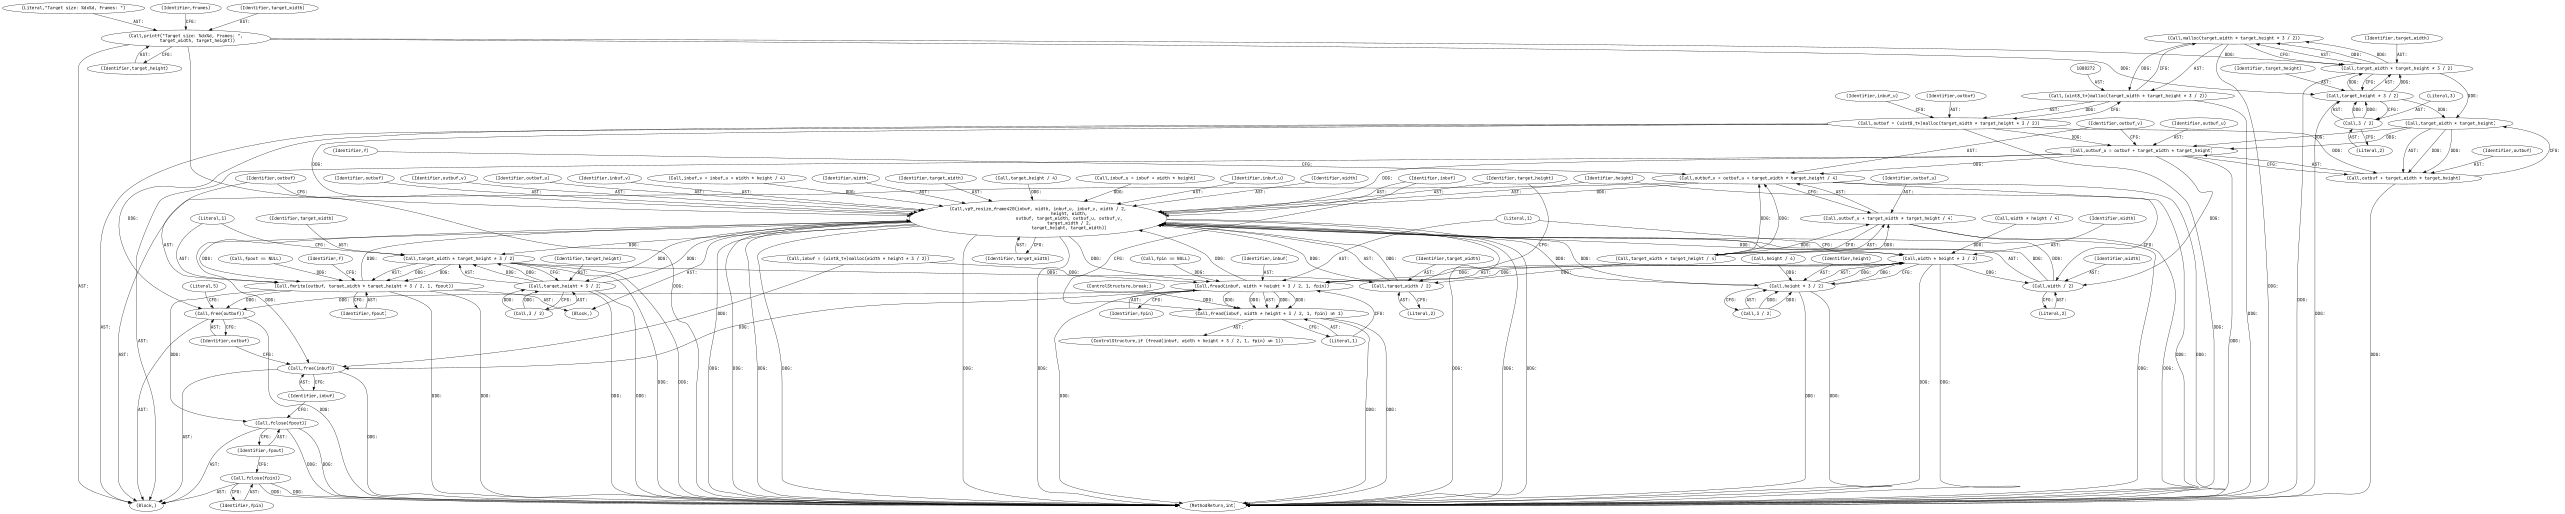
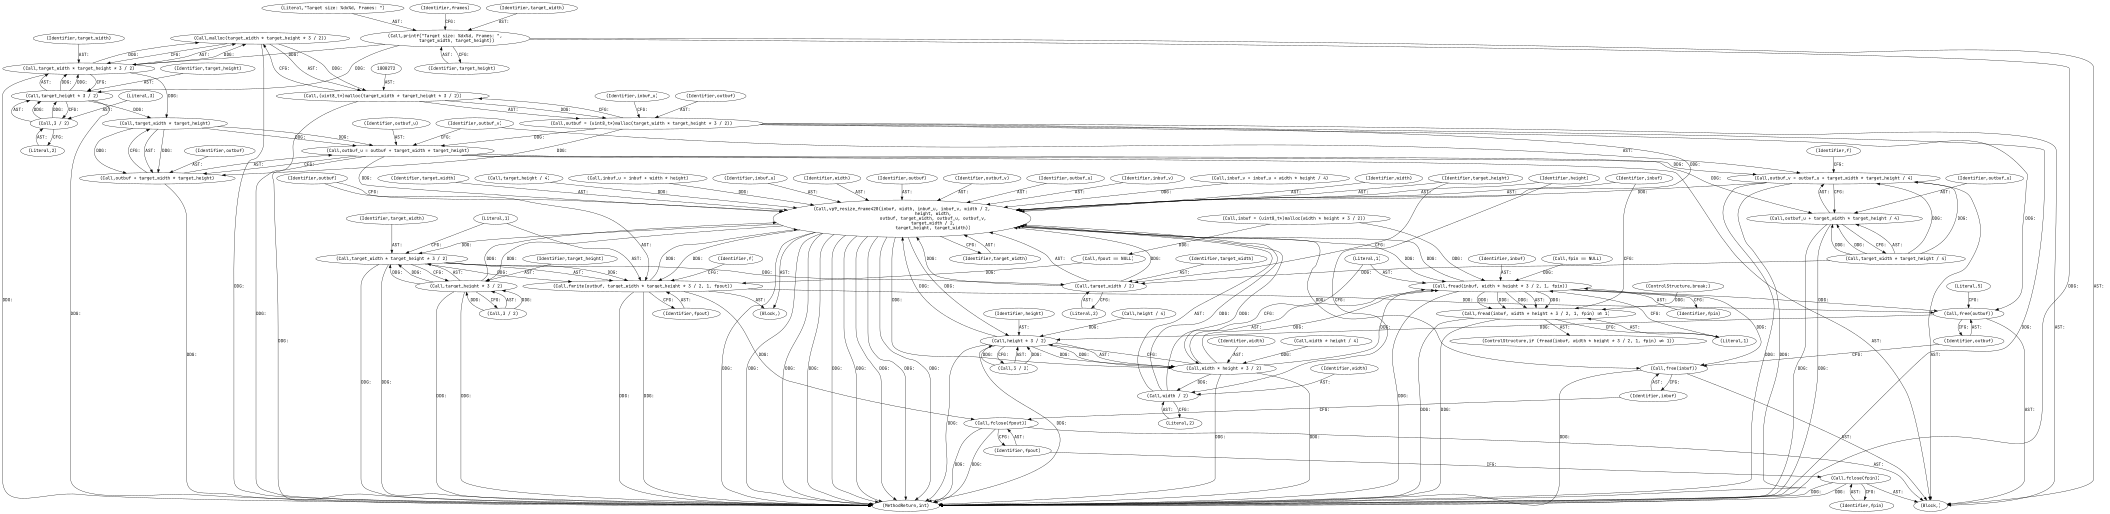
(2192, 230) -> (1139, 157)
(600, 337) -> (1187, 242)
(649, 503) -> (1497, 326)
